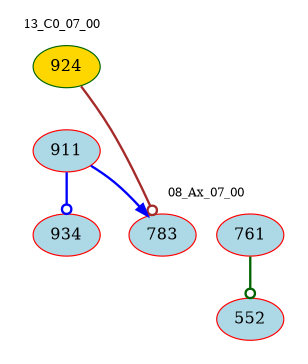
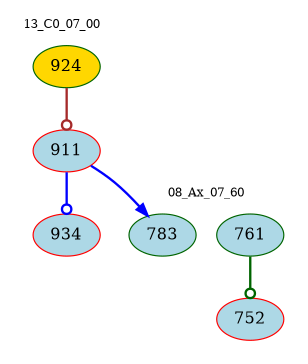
(119, 144) -> (67, 104)
(206, 194) -> (206, 194)
(163, 235) -> (163, 235)
(250, 235) -> (250, 235)
(250, 319) -> (250, 319)
